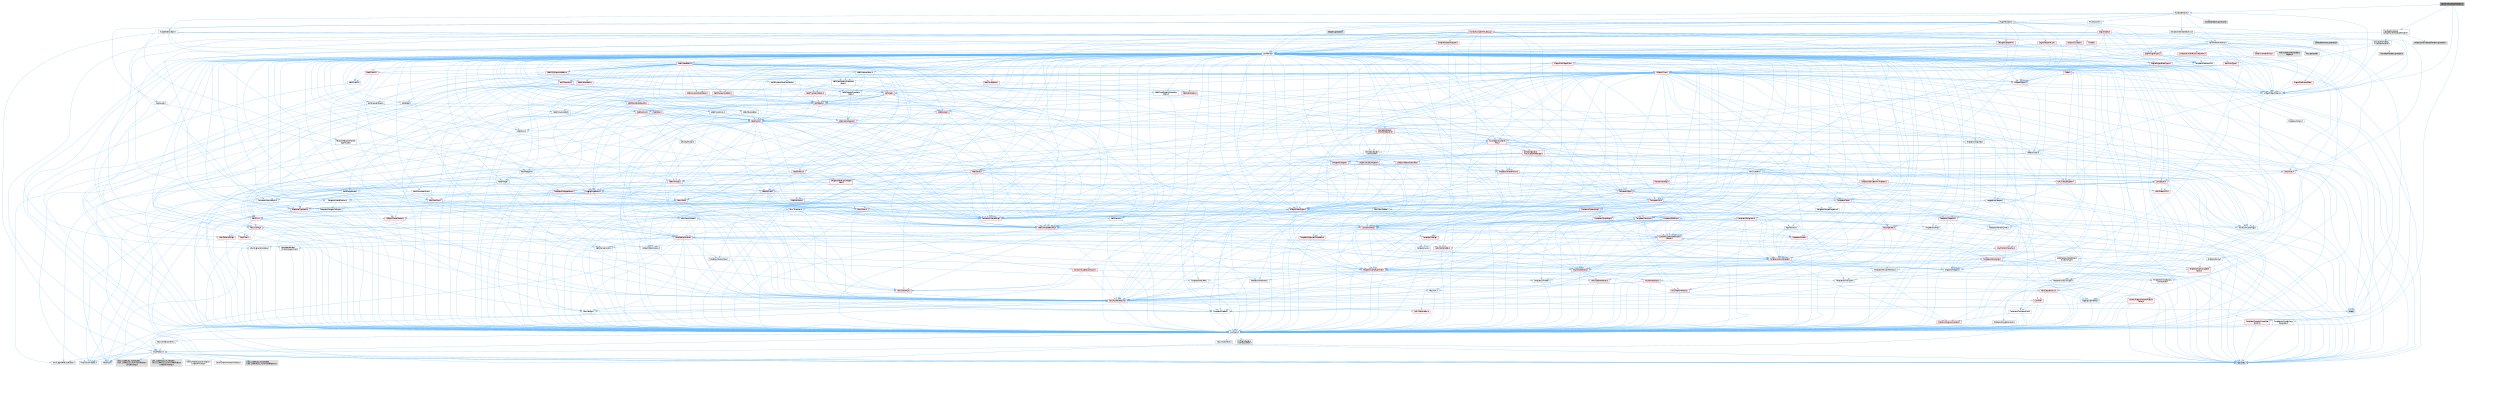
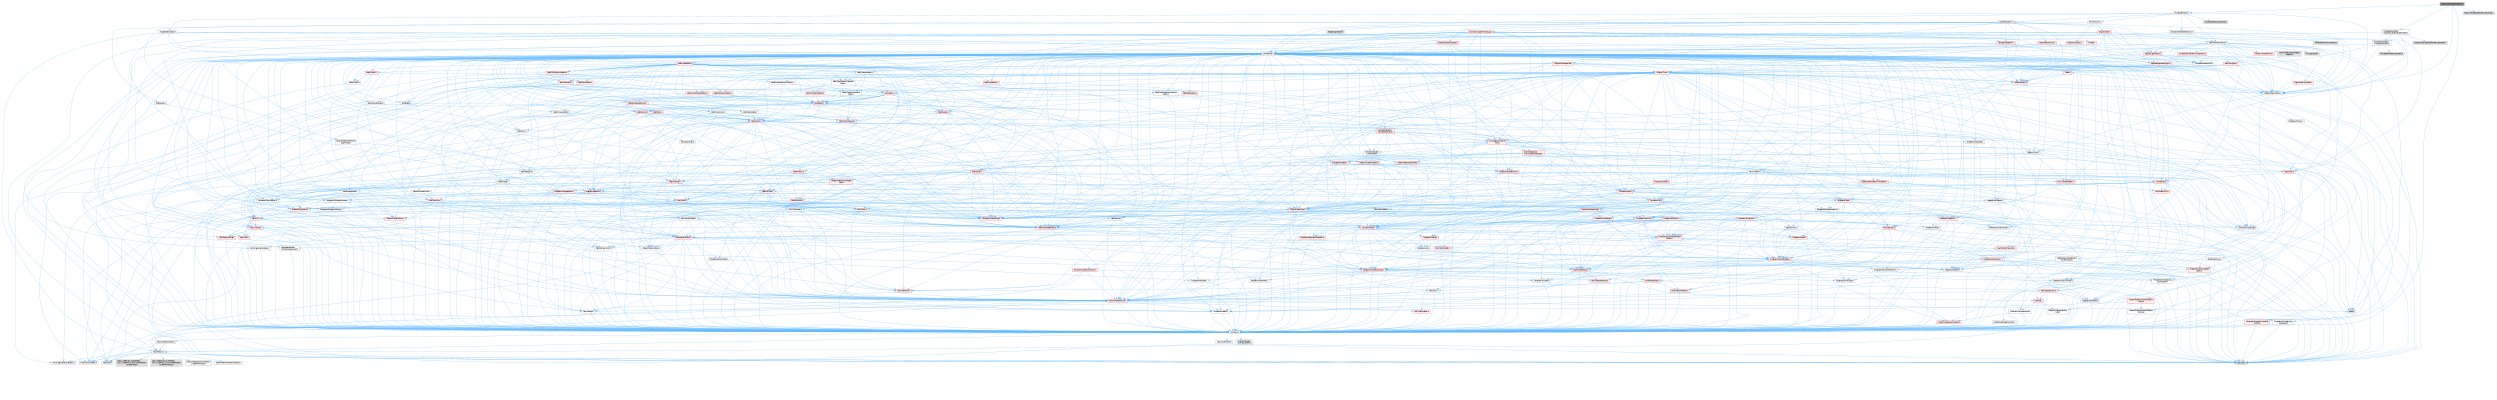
none -> (2479, 13)
(337, 201) -> (337, 201)
(913, 238) -> (1038, 149)
none -> (2058, 312)
none -> (2141, 312)
(262, 363) -> none
